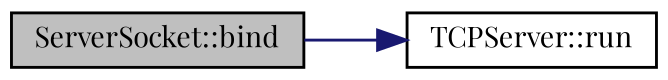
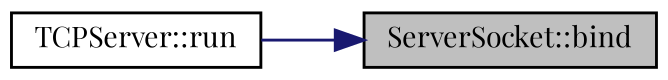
(341, 40) -> (298, 40)
